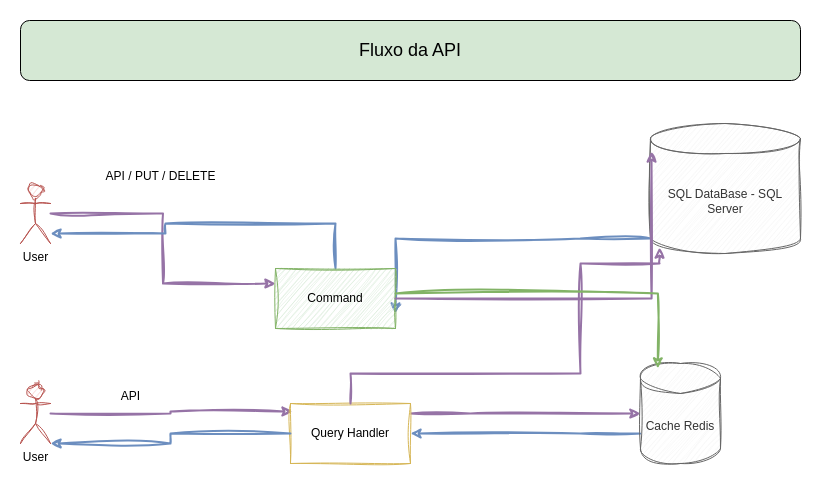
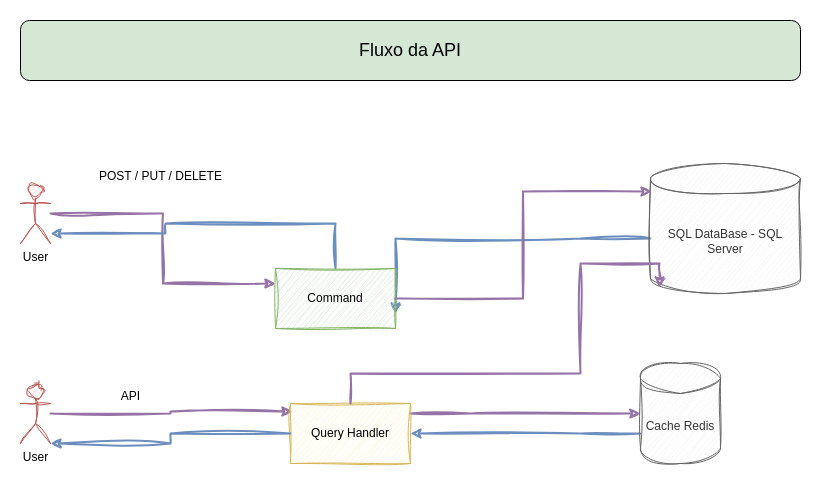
(161, 177) -> (161, 177)
(726, 189) -> (726, 229)
(560, 294) -> none
(351, 434) -> (351, 434)
